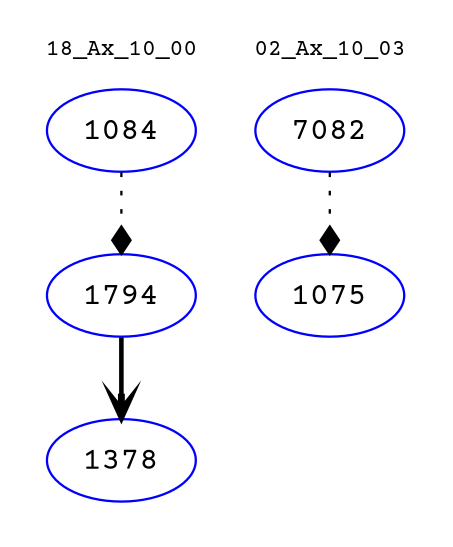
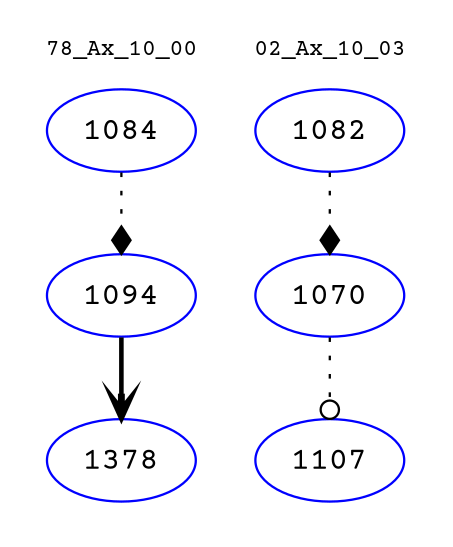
(123, 49) -> (123, 49)
(330, 131) -> (330, 131)
(121, 295) -> (121, 295)
(330, 295) -> (330, 295)
none -> (330, 460)
